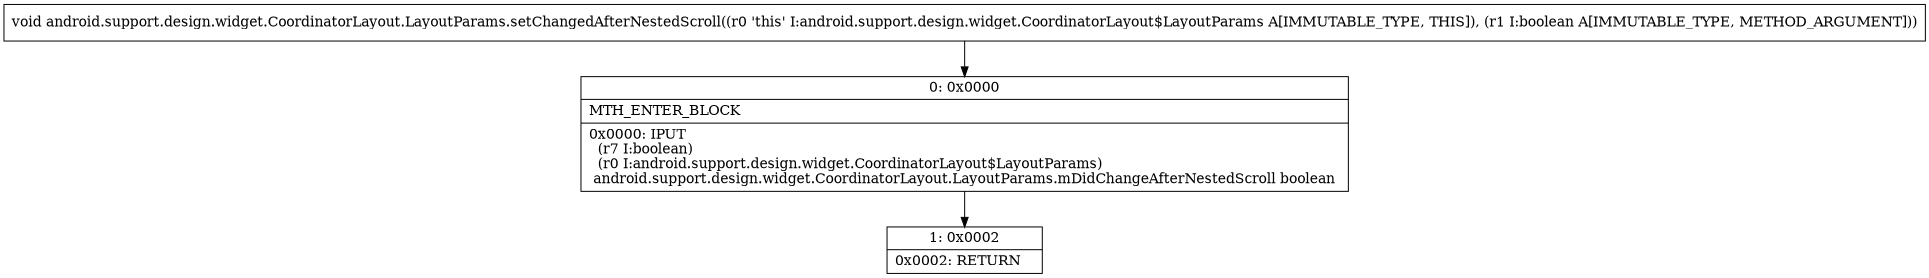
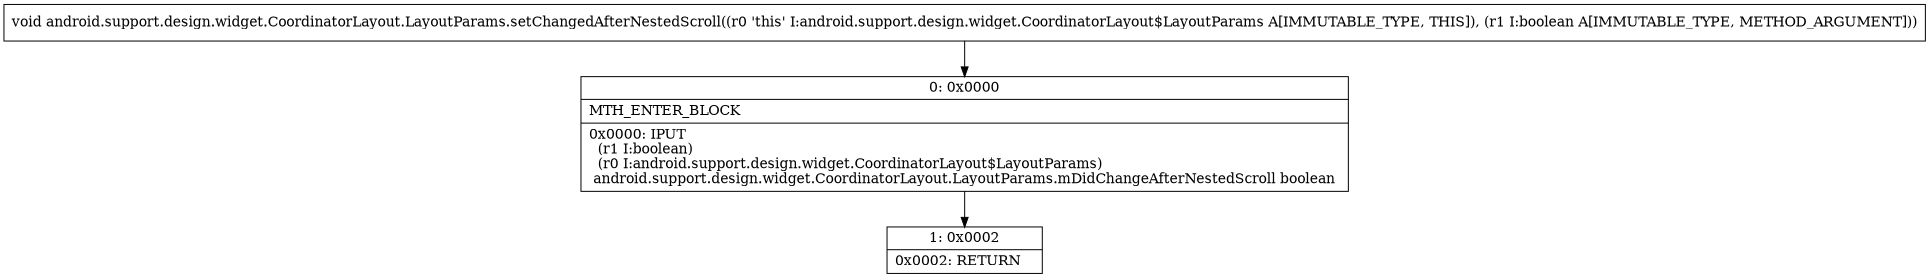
(641, 149) -> (641, 149)
